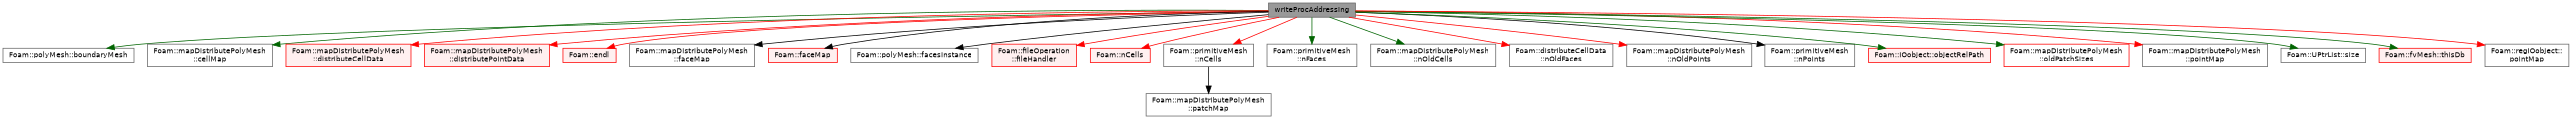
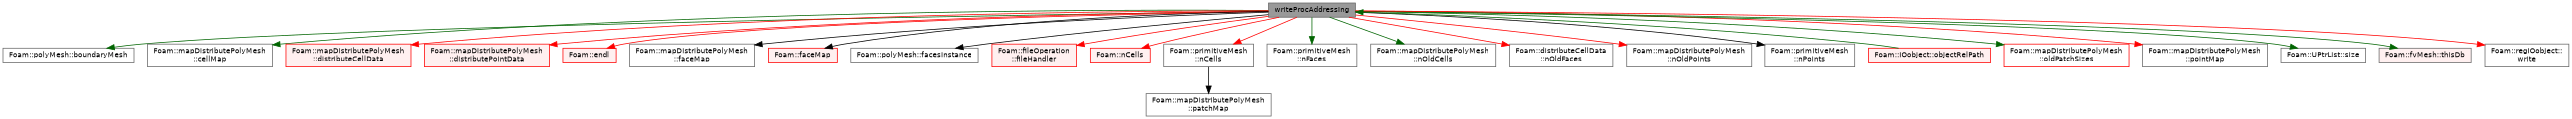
(1657, 27) -> (1631, 25)
(2425, 55) -> (2425, 55)
(2527, 55) -> (2527, 55)
